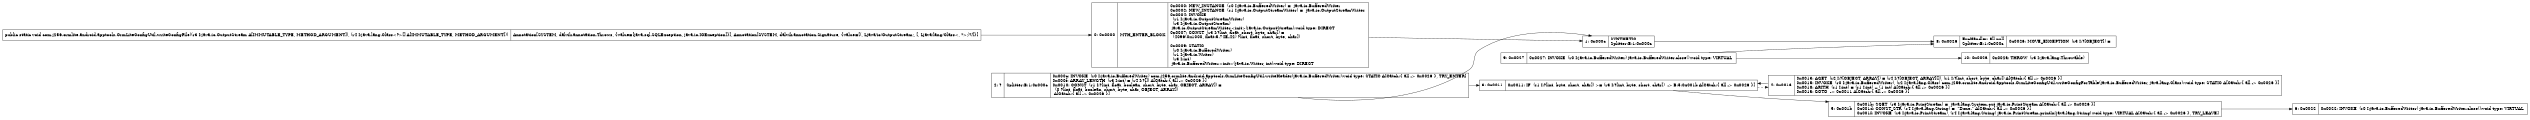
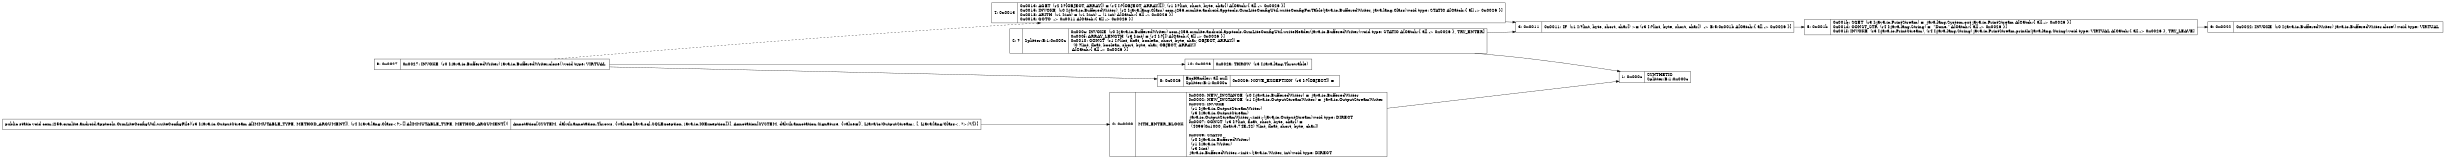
(1793, 42) -> none
(1761, 87) -> (796, 40)
